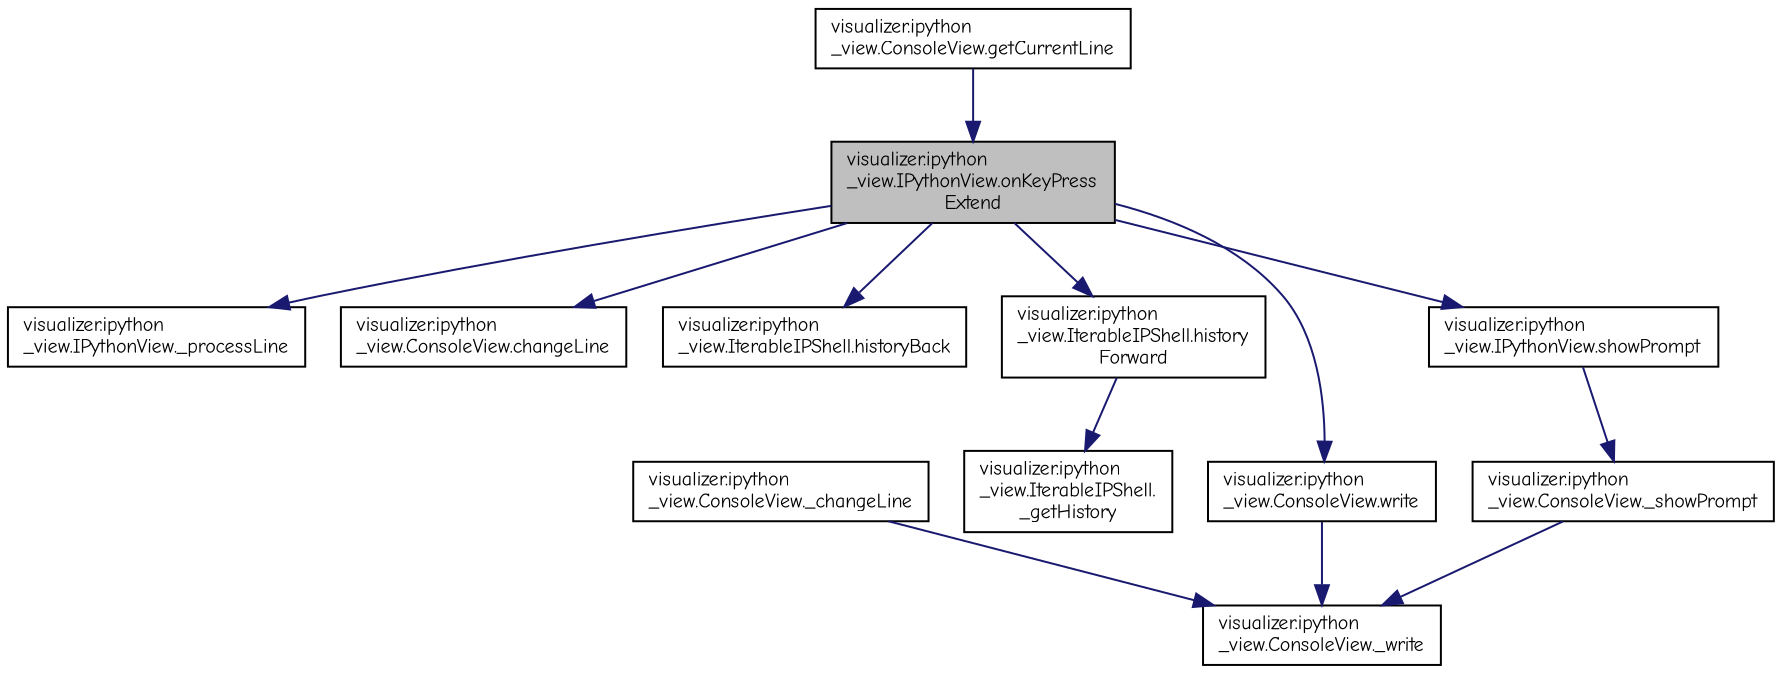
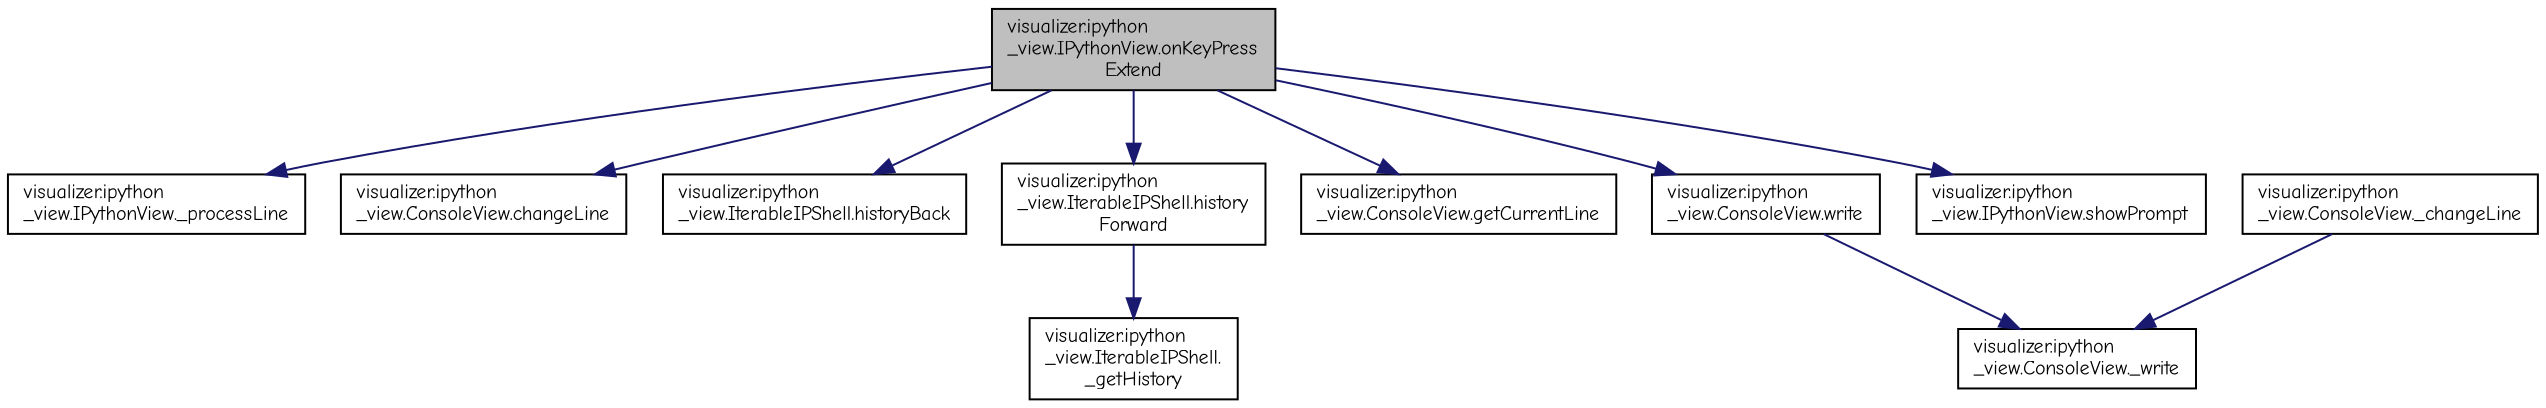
(973, 95) -> (1299, 128)
(1623, 492) -> none
